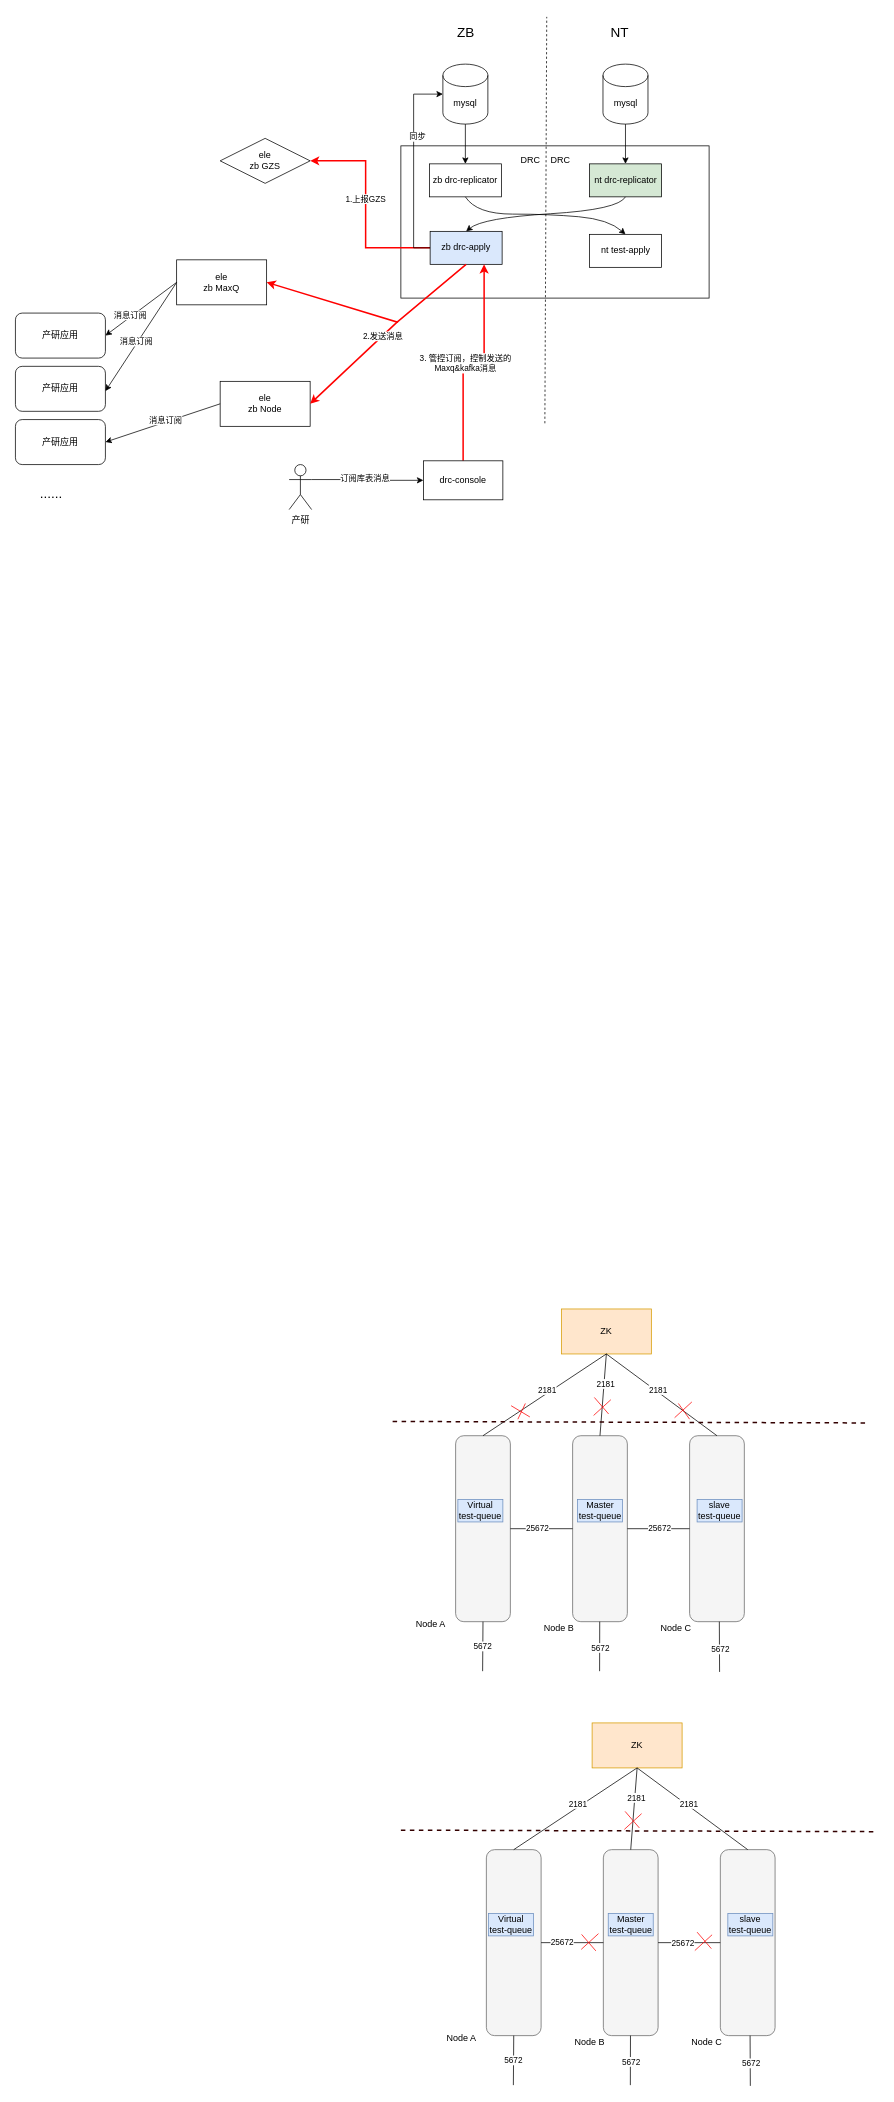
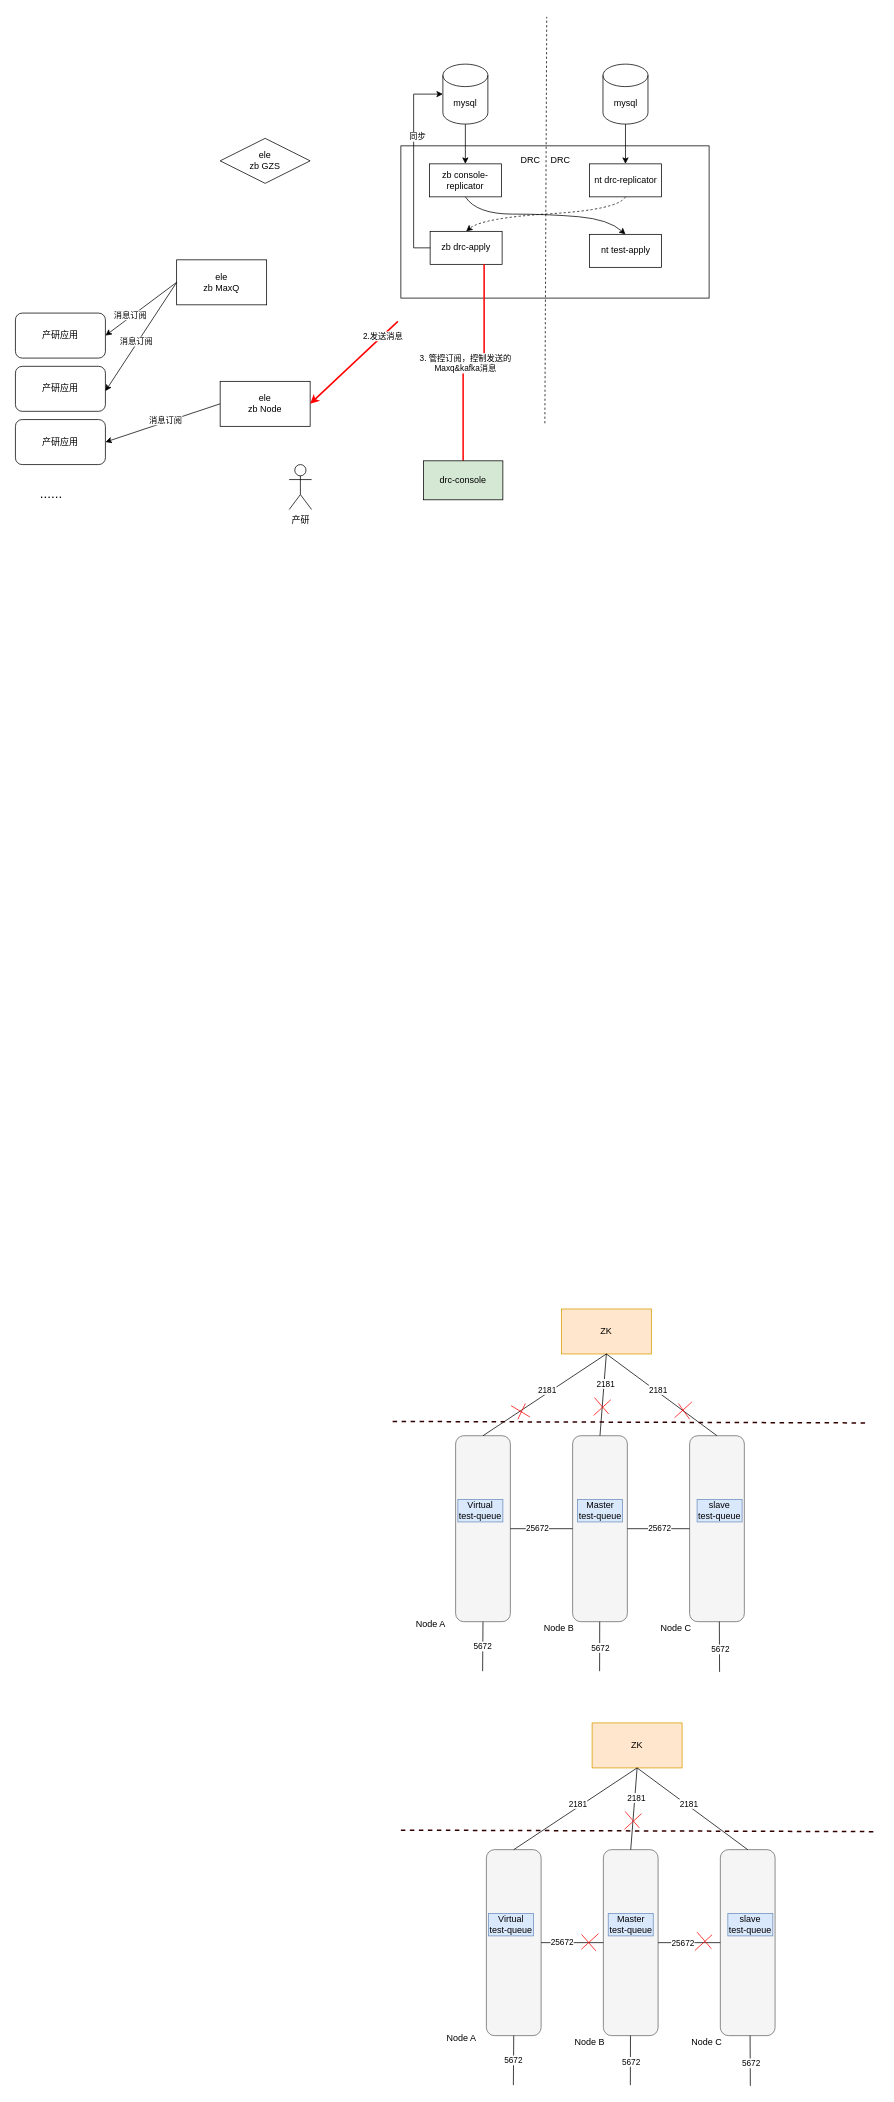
(466, 33) -> none
(620, 33) -> none
(465, 180) -> (465, 180)
(626, 180) -> (626, 180)
(366, 203) -> none
(591, 210) -> (591, 210)
(466, 248) -> (466, 248)
(484, 273) -> (484, 270)
(378, 316) -> none
(366, 480) -> none
(463, 480) -> (463, 480)
